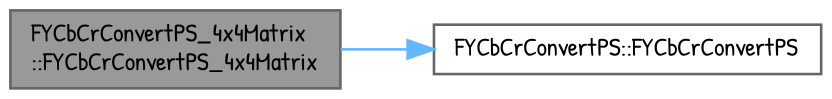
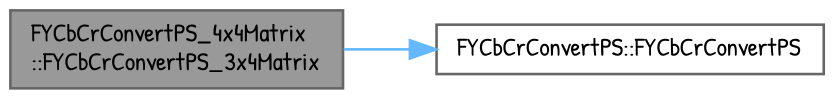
(175, 49) -> (177, 49)
